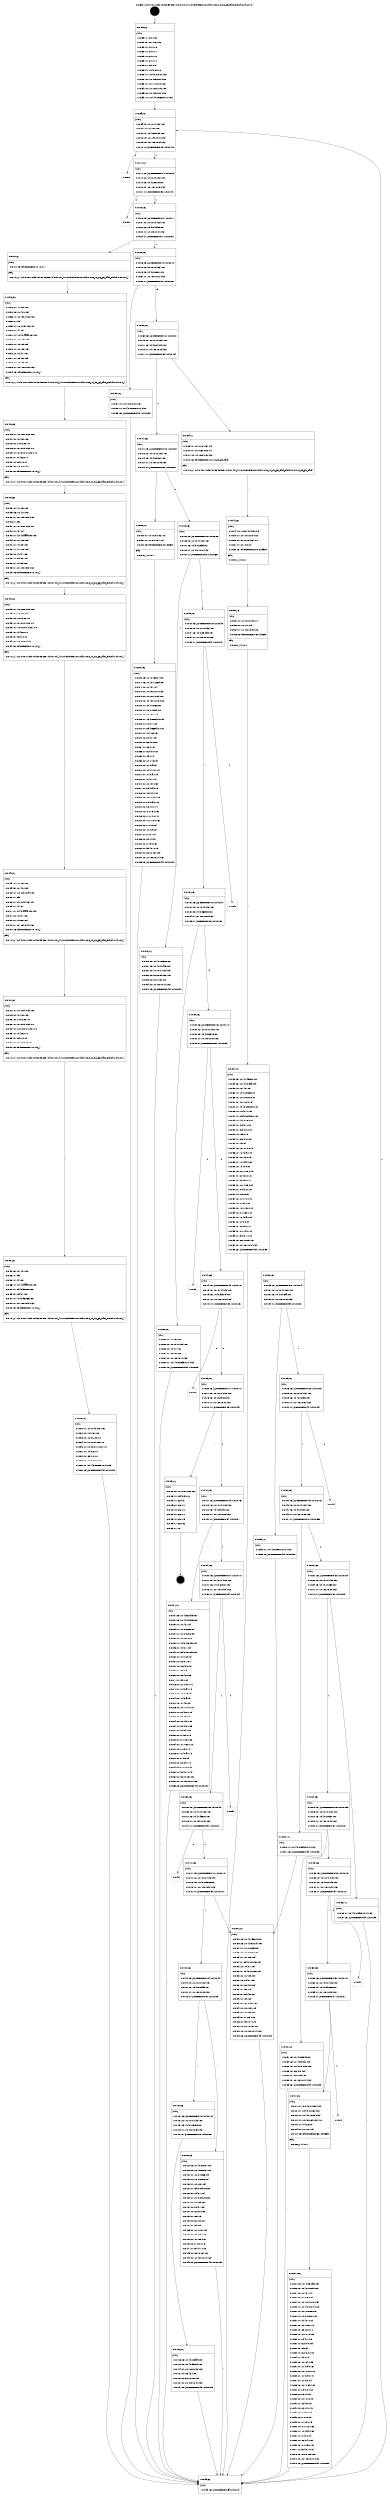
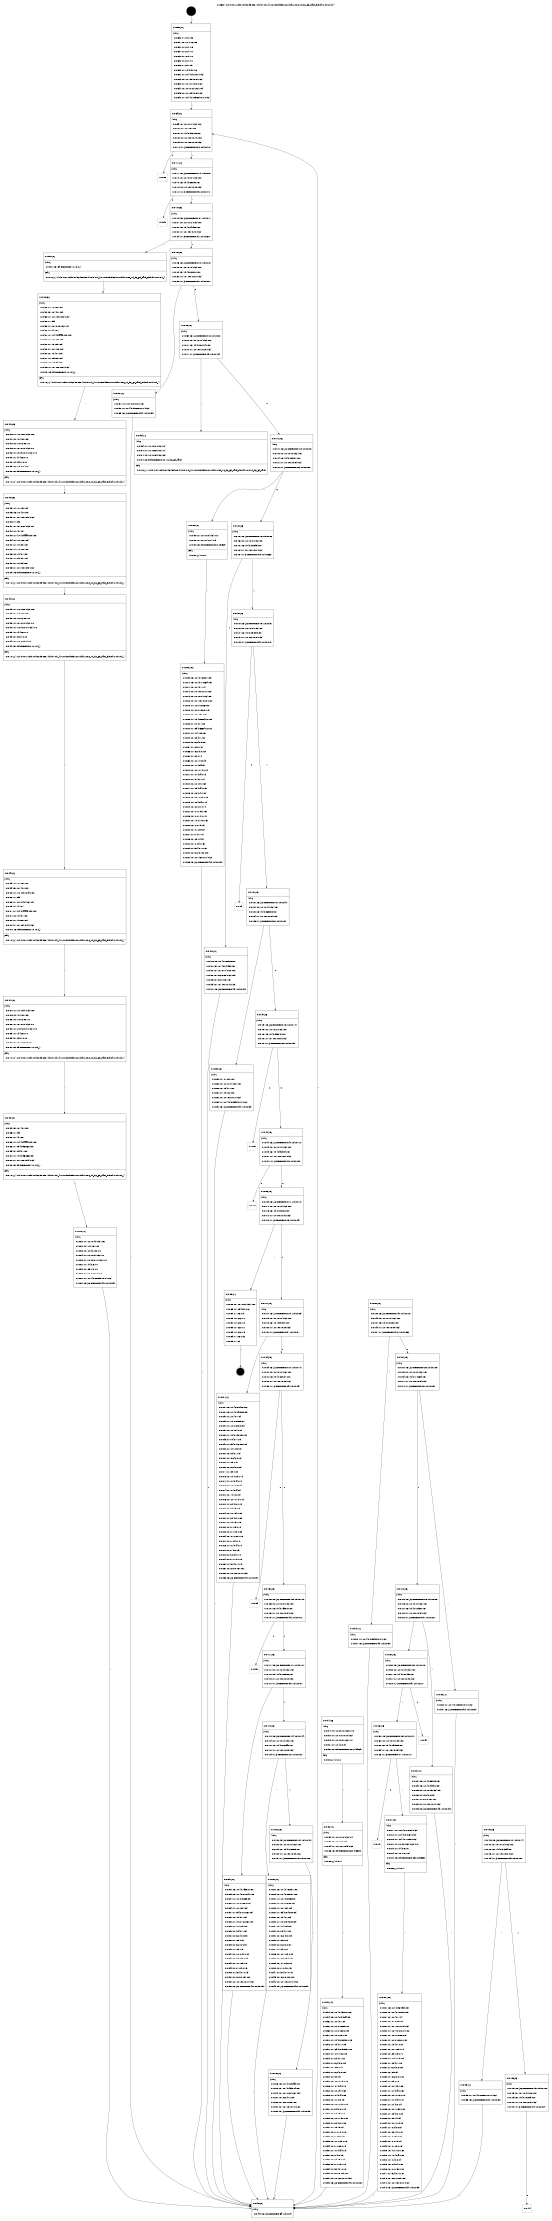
(248, 495) -> none
(301, 1448) -> none
(287, 1895) -> (370, 1956)
